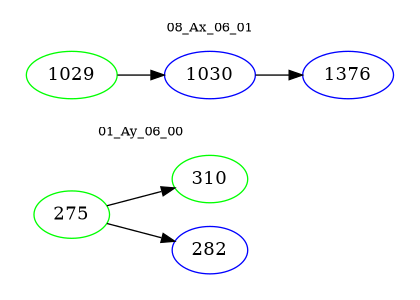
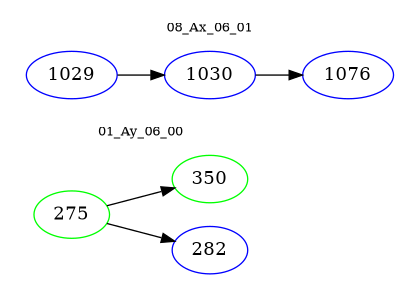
(72, 75) -> (72, 75)
(348, 75) -> (348, 75)
(210, 179) -> (210, 179)
